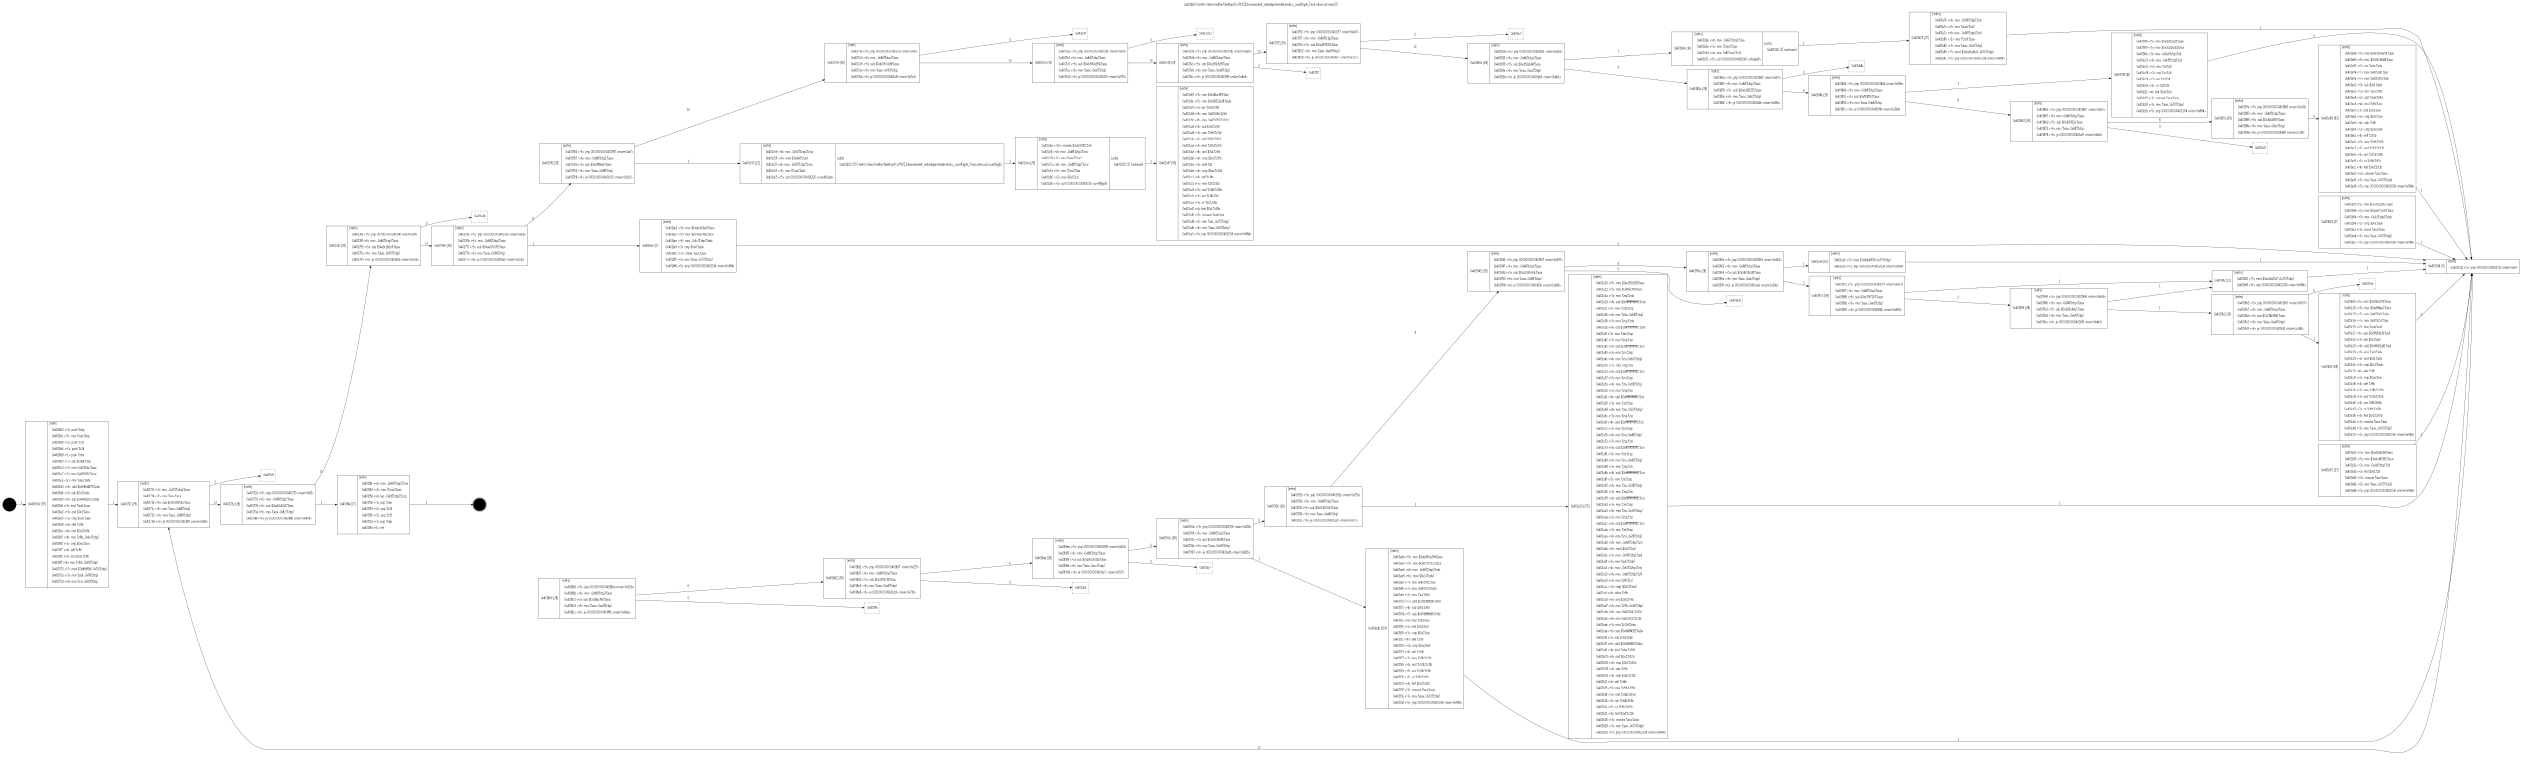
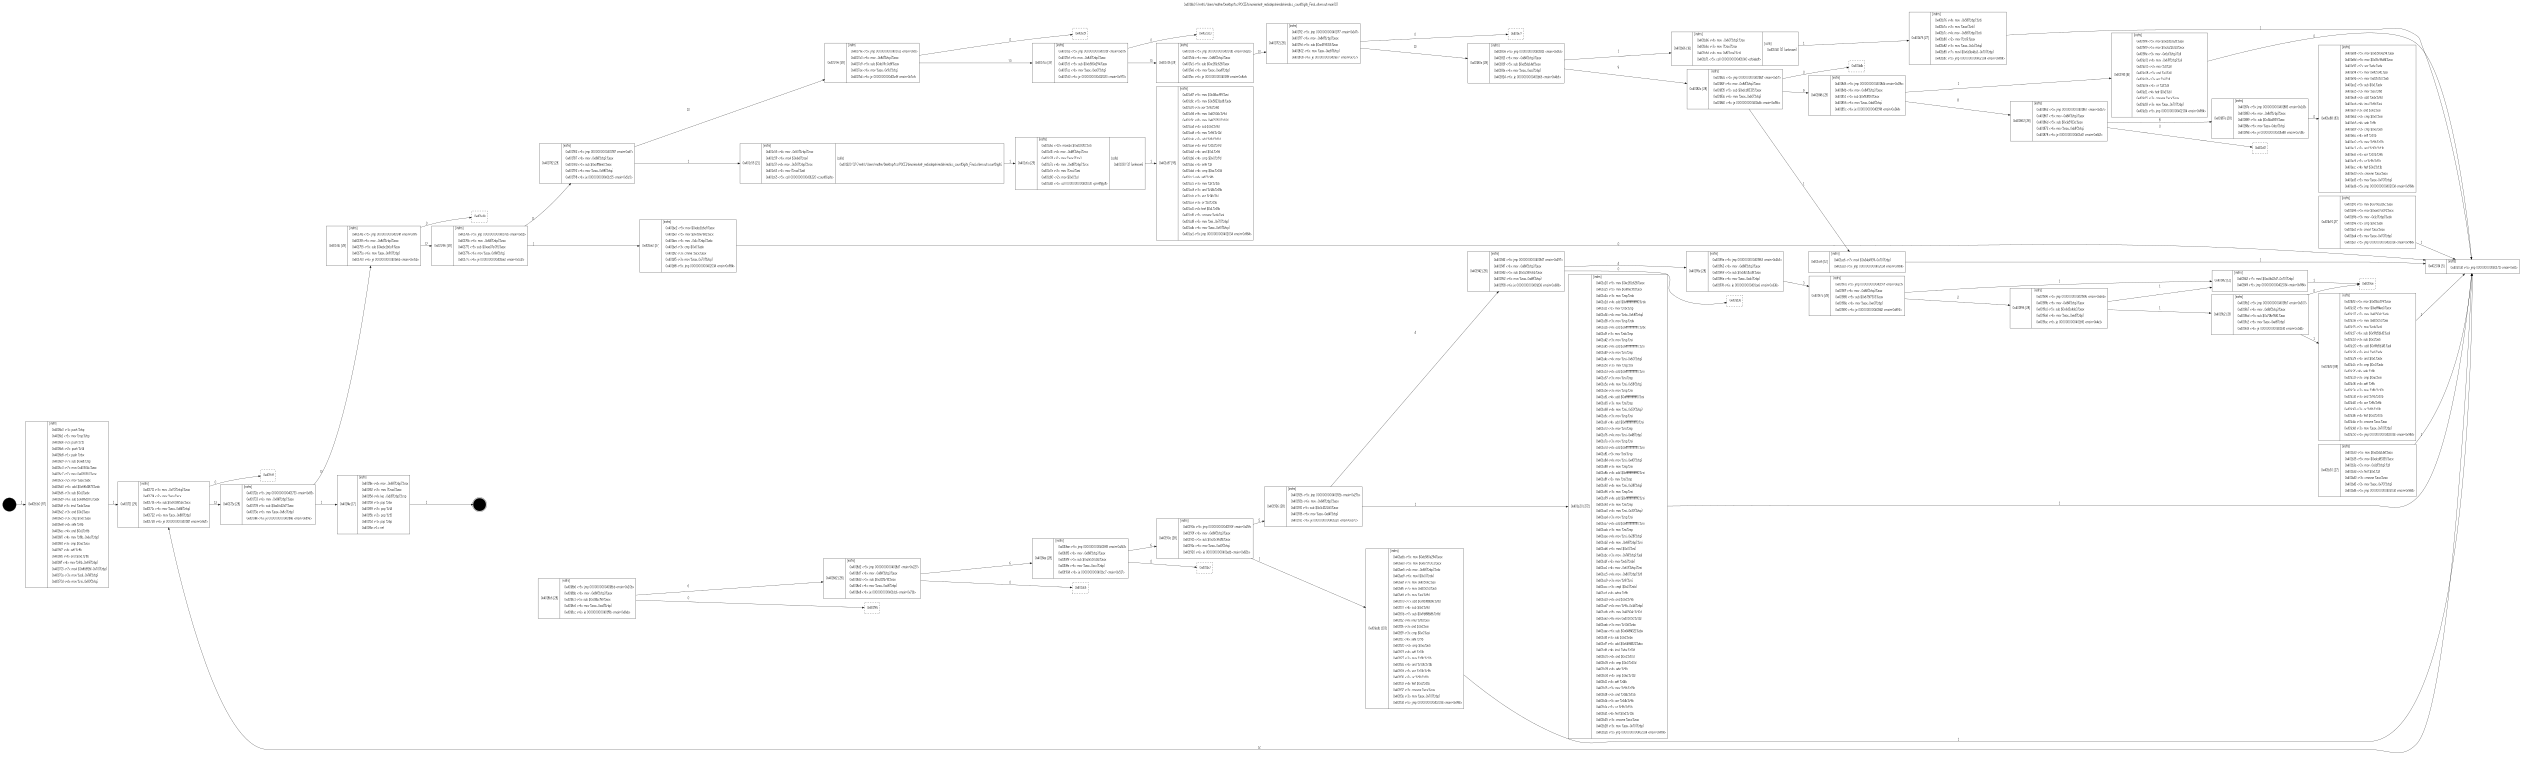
(1313, 73) -> none
(2441, 222) -> none
(1795, 267) -> (1799, 179)
(2366, 273) -> (2333, 283)
